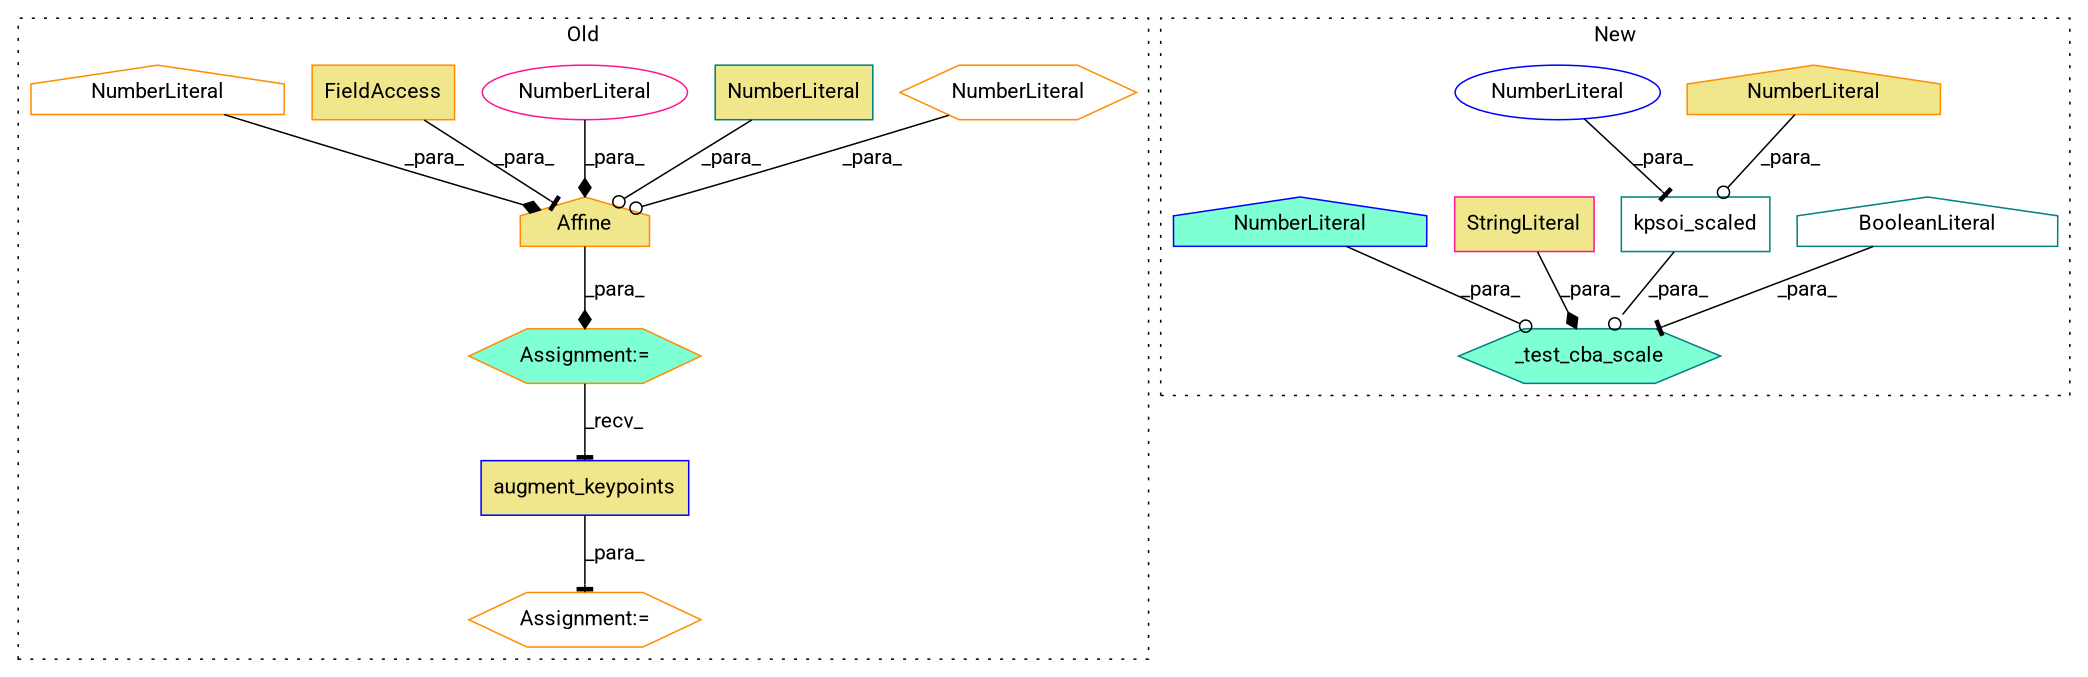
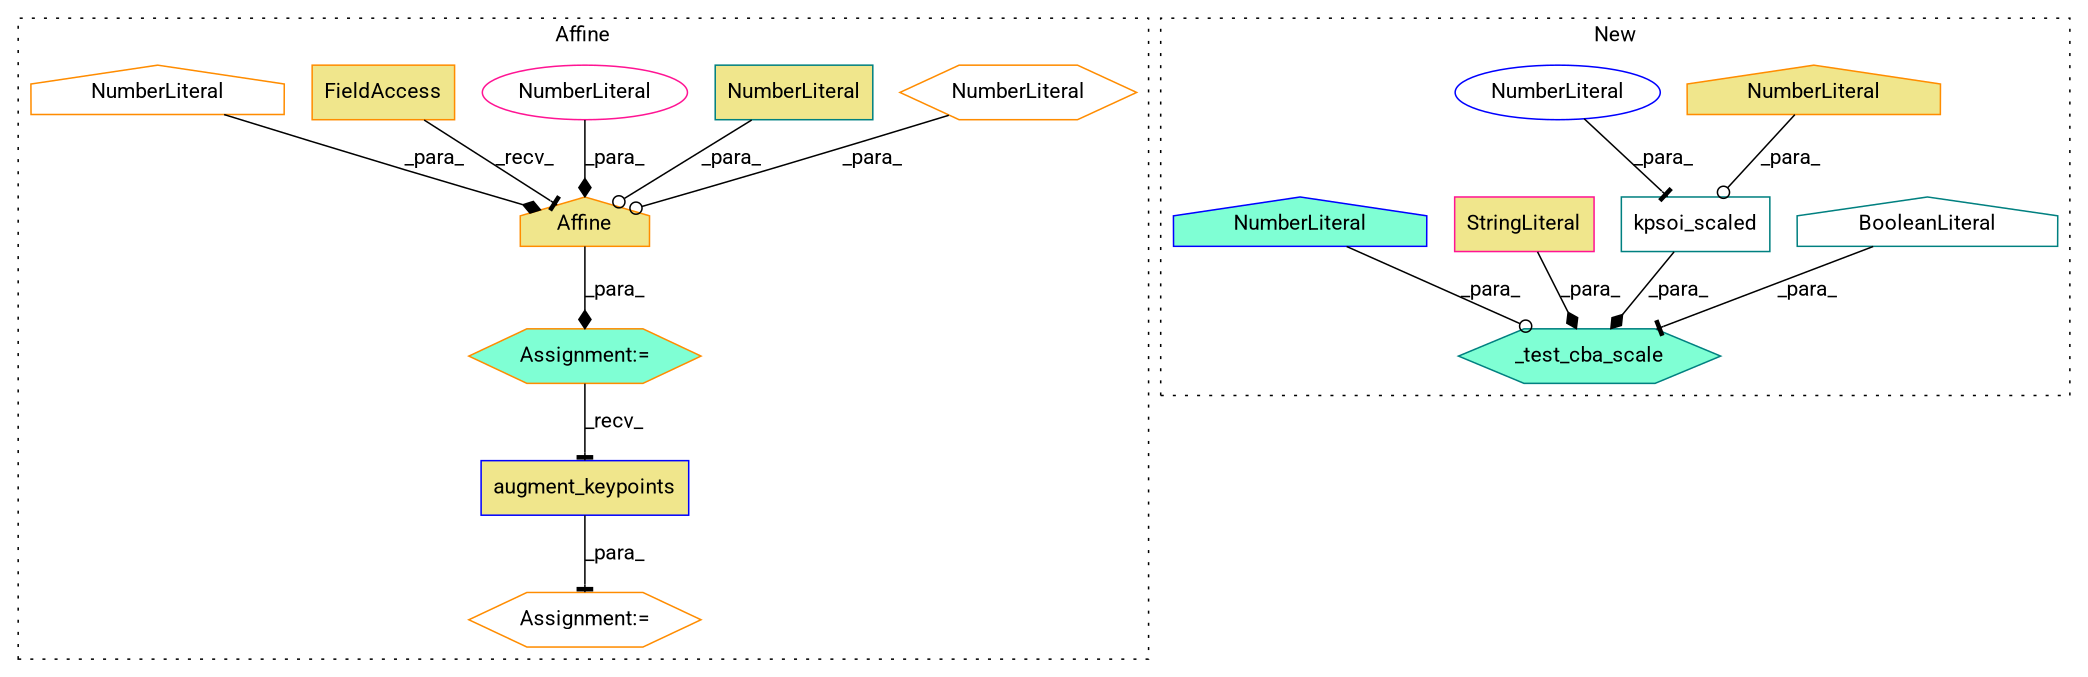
(583, 36) -> (583, 36)
(525, 158) -> (525, 158)
(1648, 283) -> (1648, 283)
